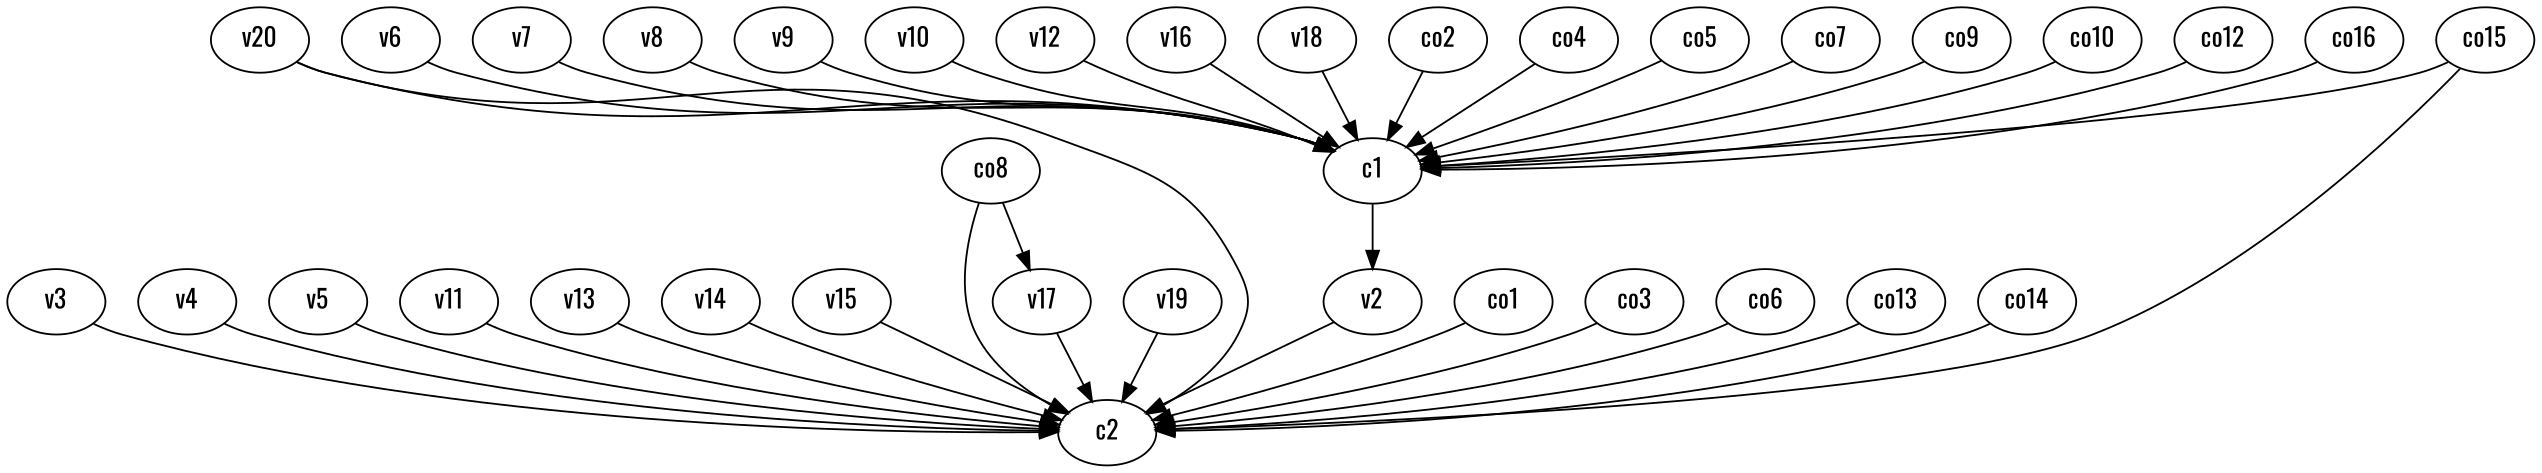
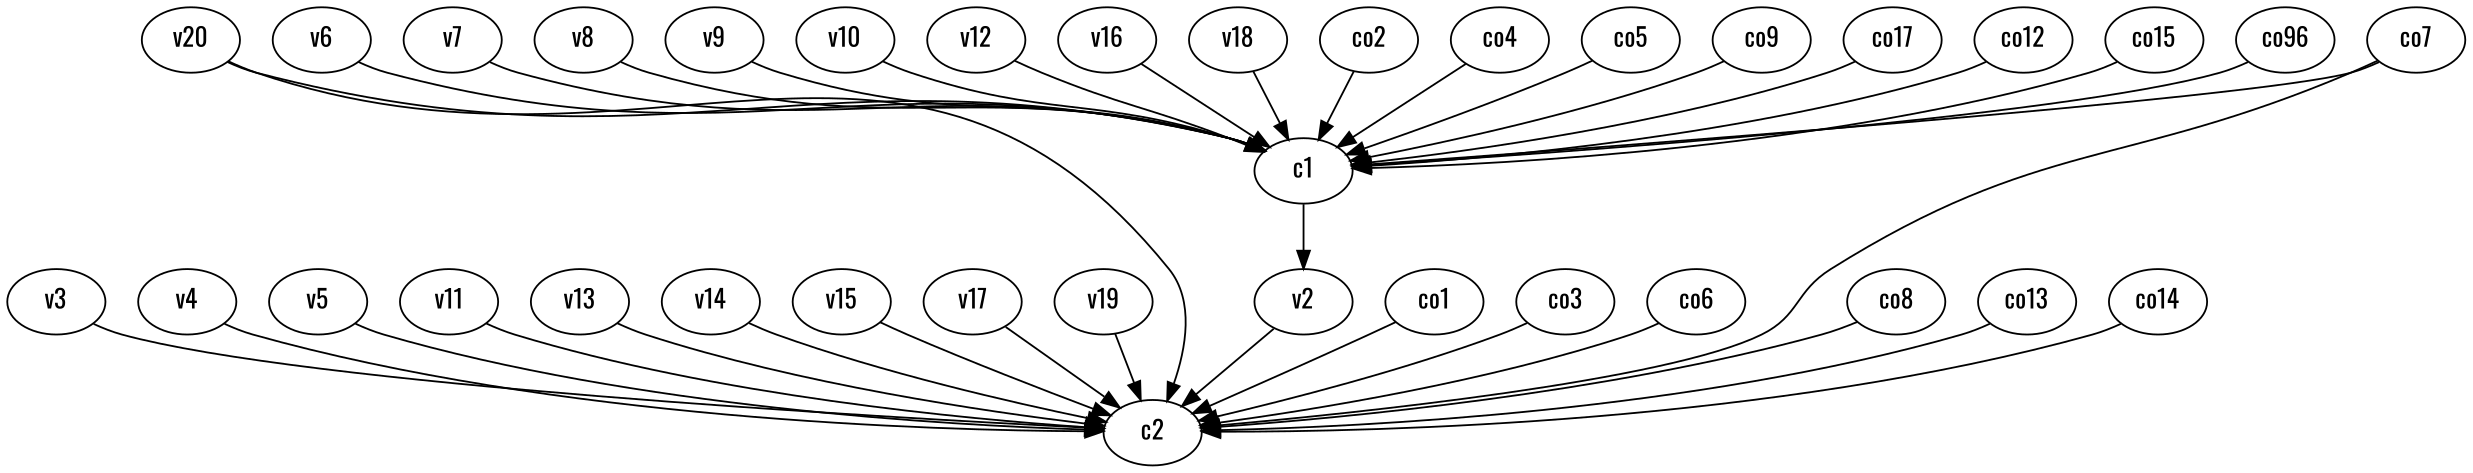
(2093, 40) -> (1893, 40)
(2354, 40) -> (2285, 40)
(1013, 228) -> none
(1863, 381) -> (1808, 289)
